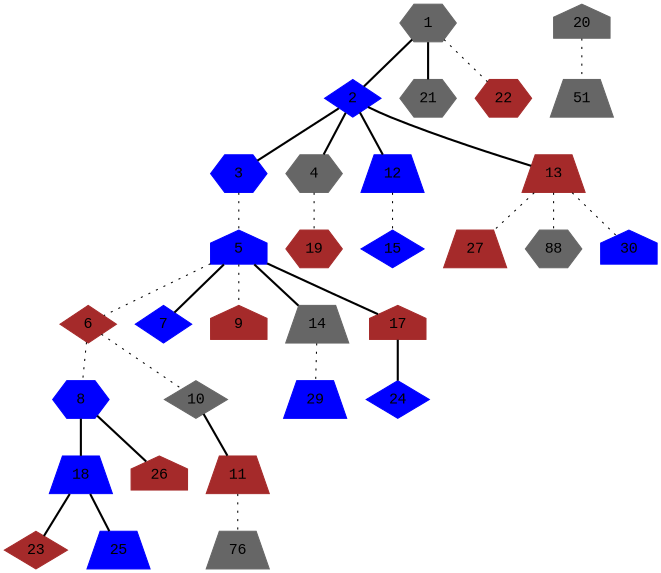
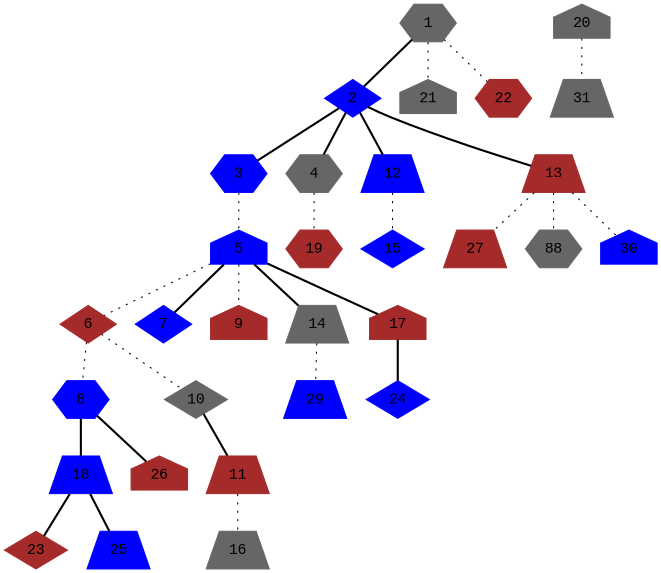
(428, 61) -> (428, 61)
(428, 98) -> (428, 98)
(582, 98) -> (582, 98)
(238, 550) -> (238, 550)
